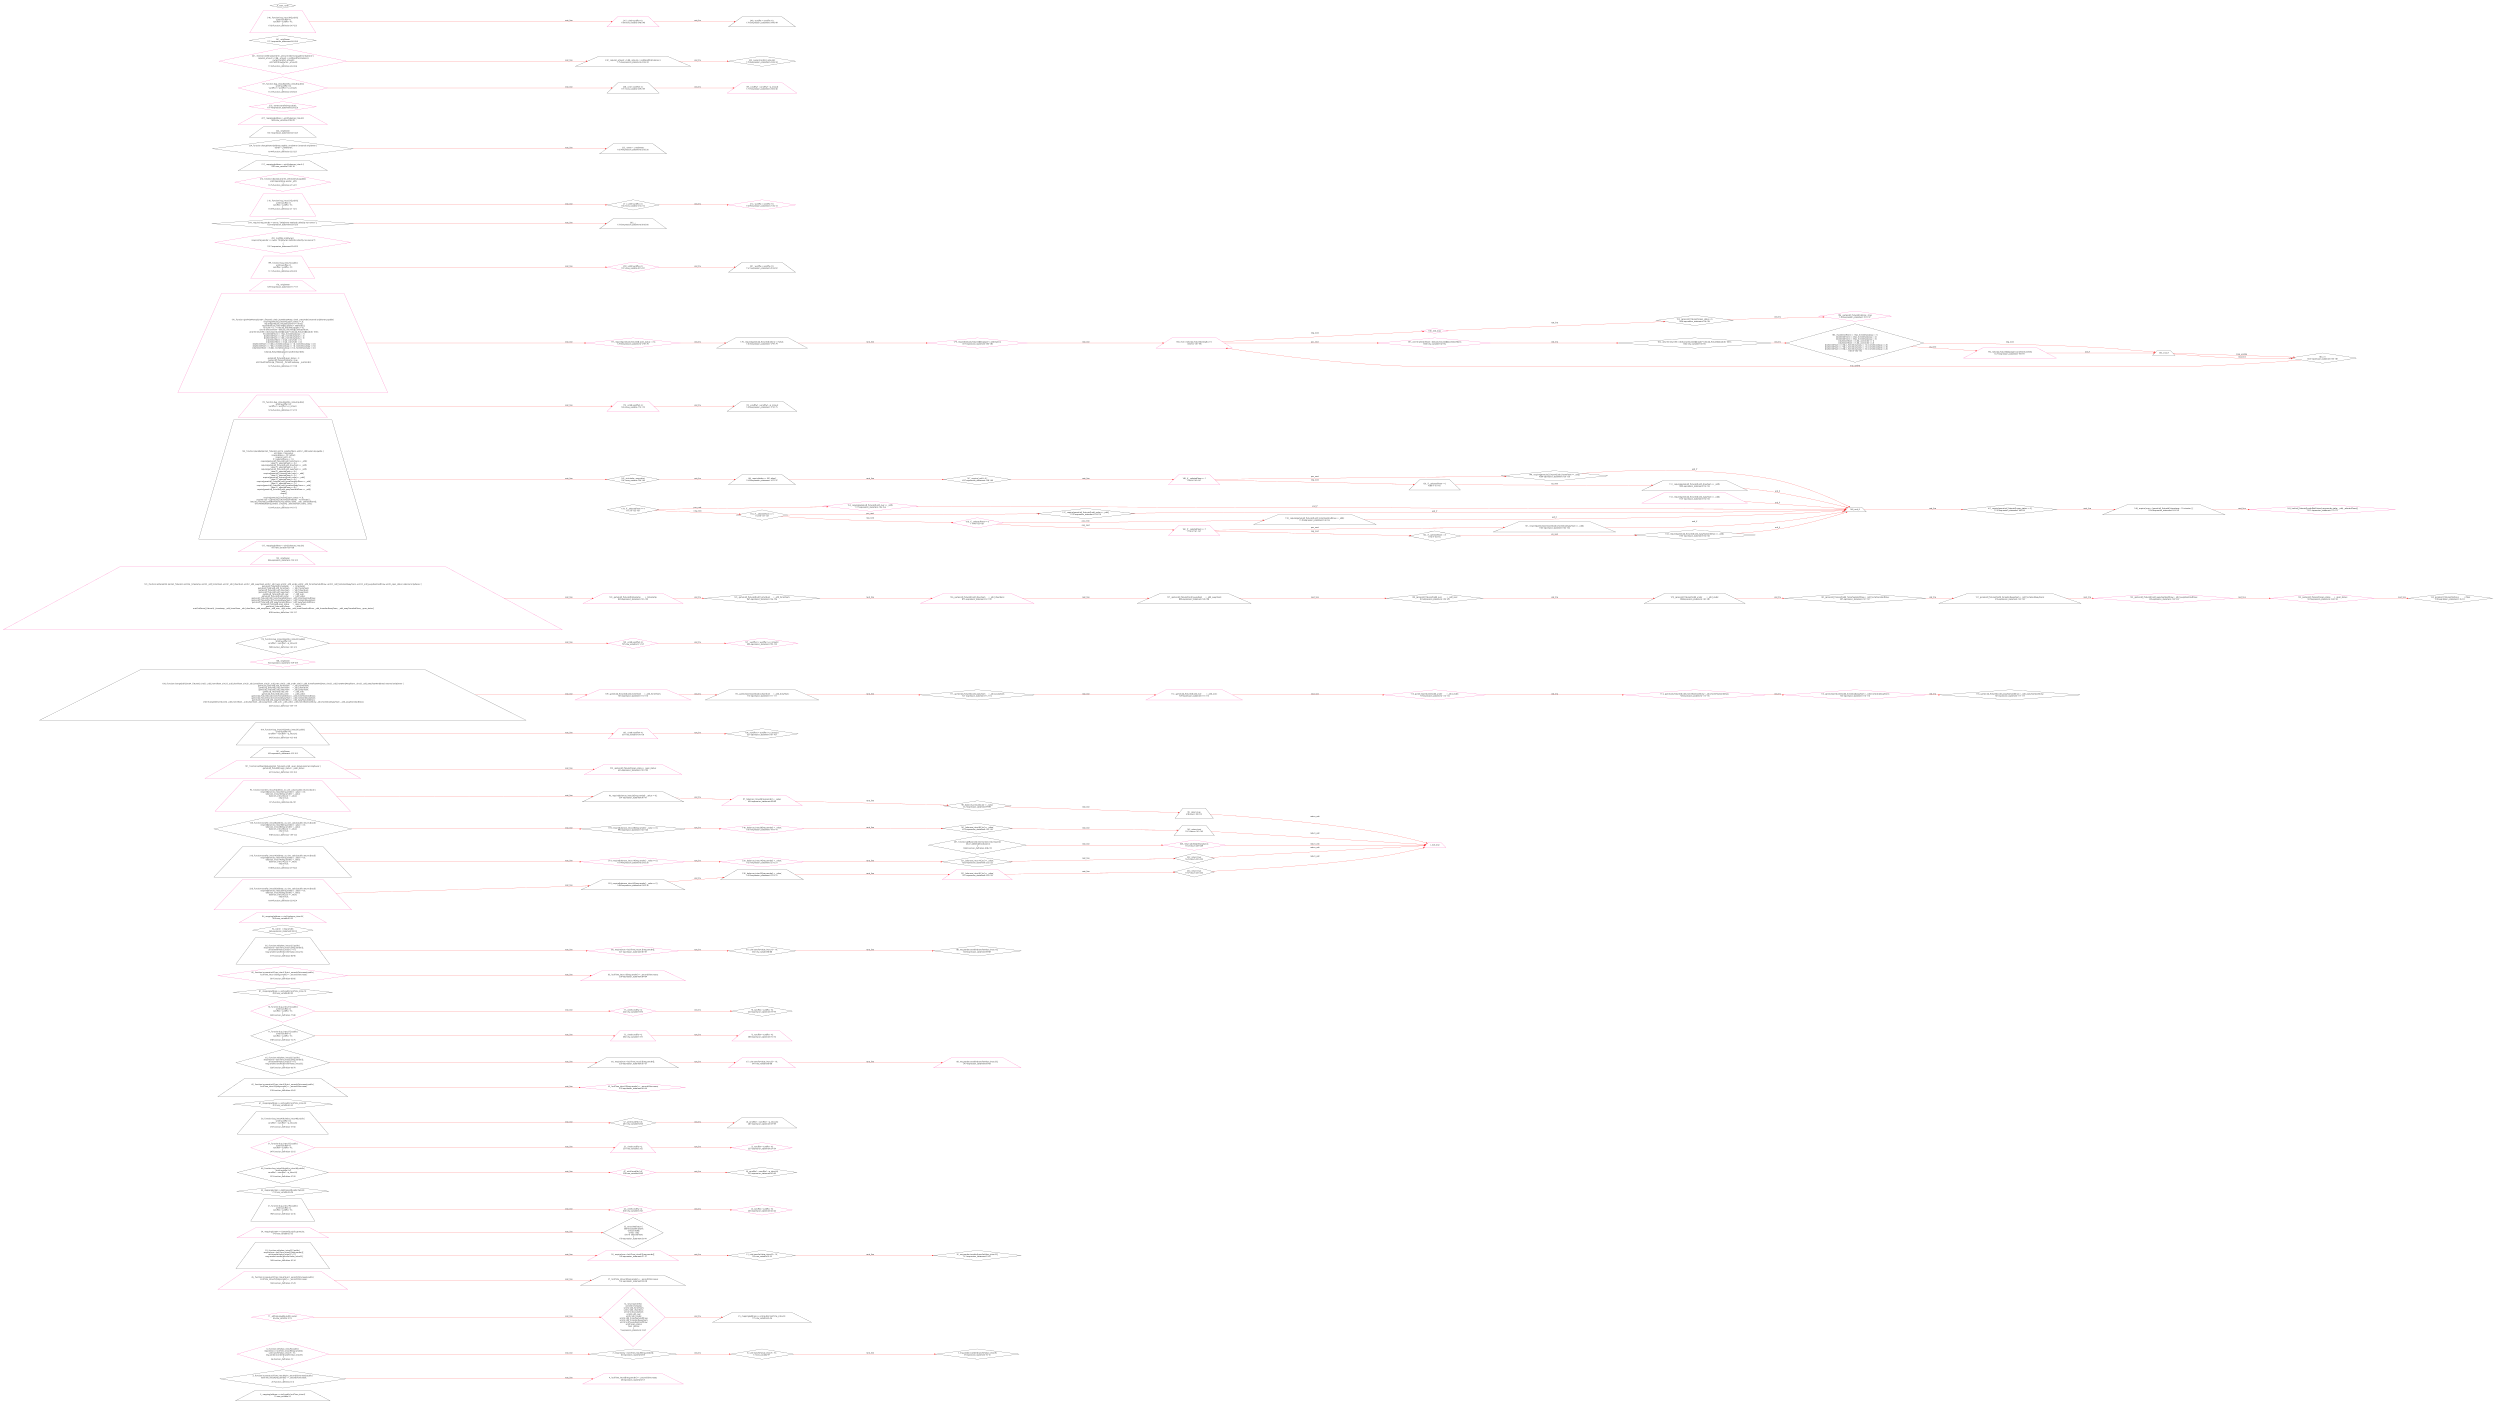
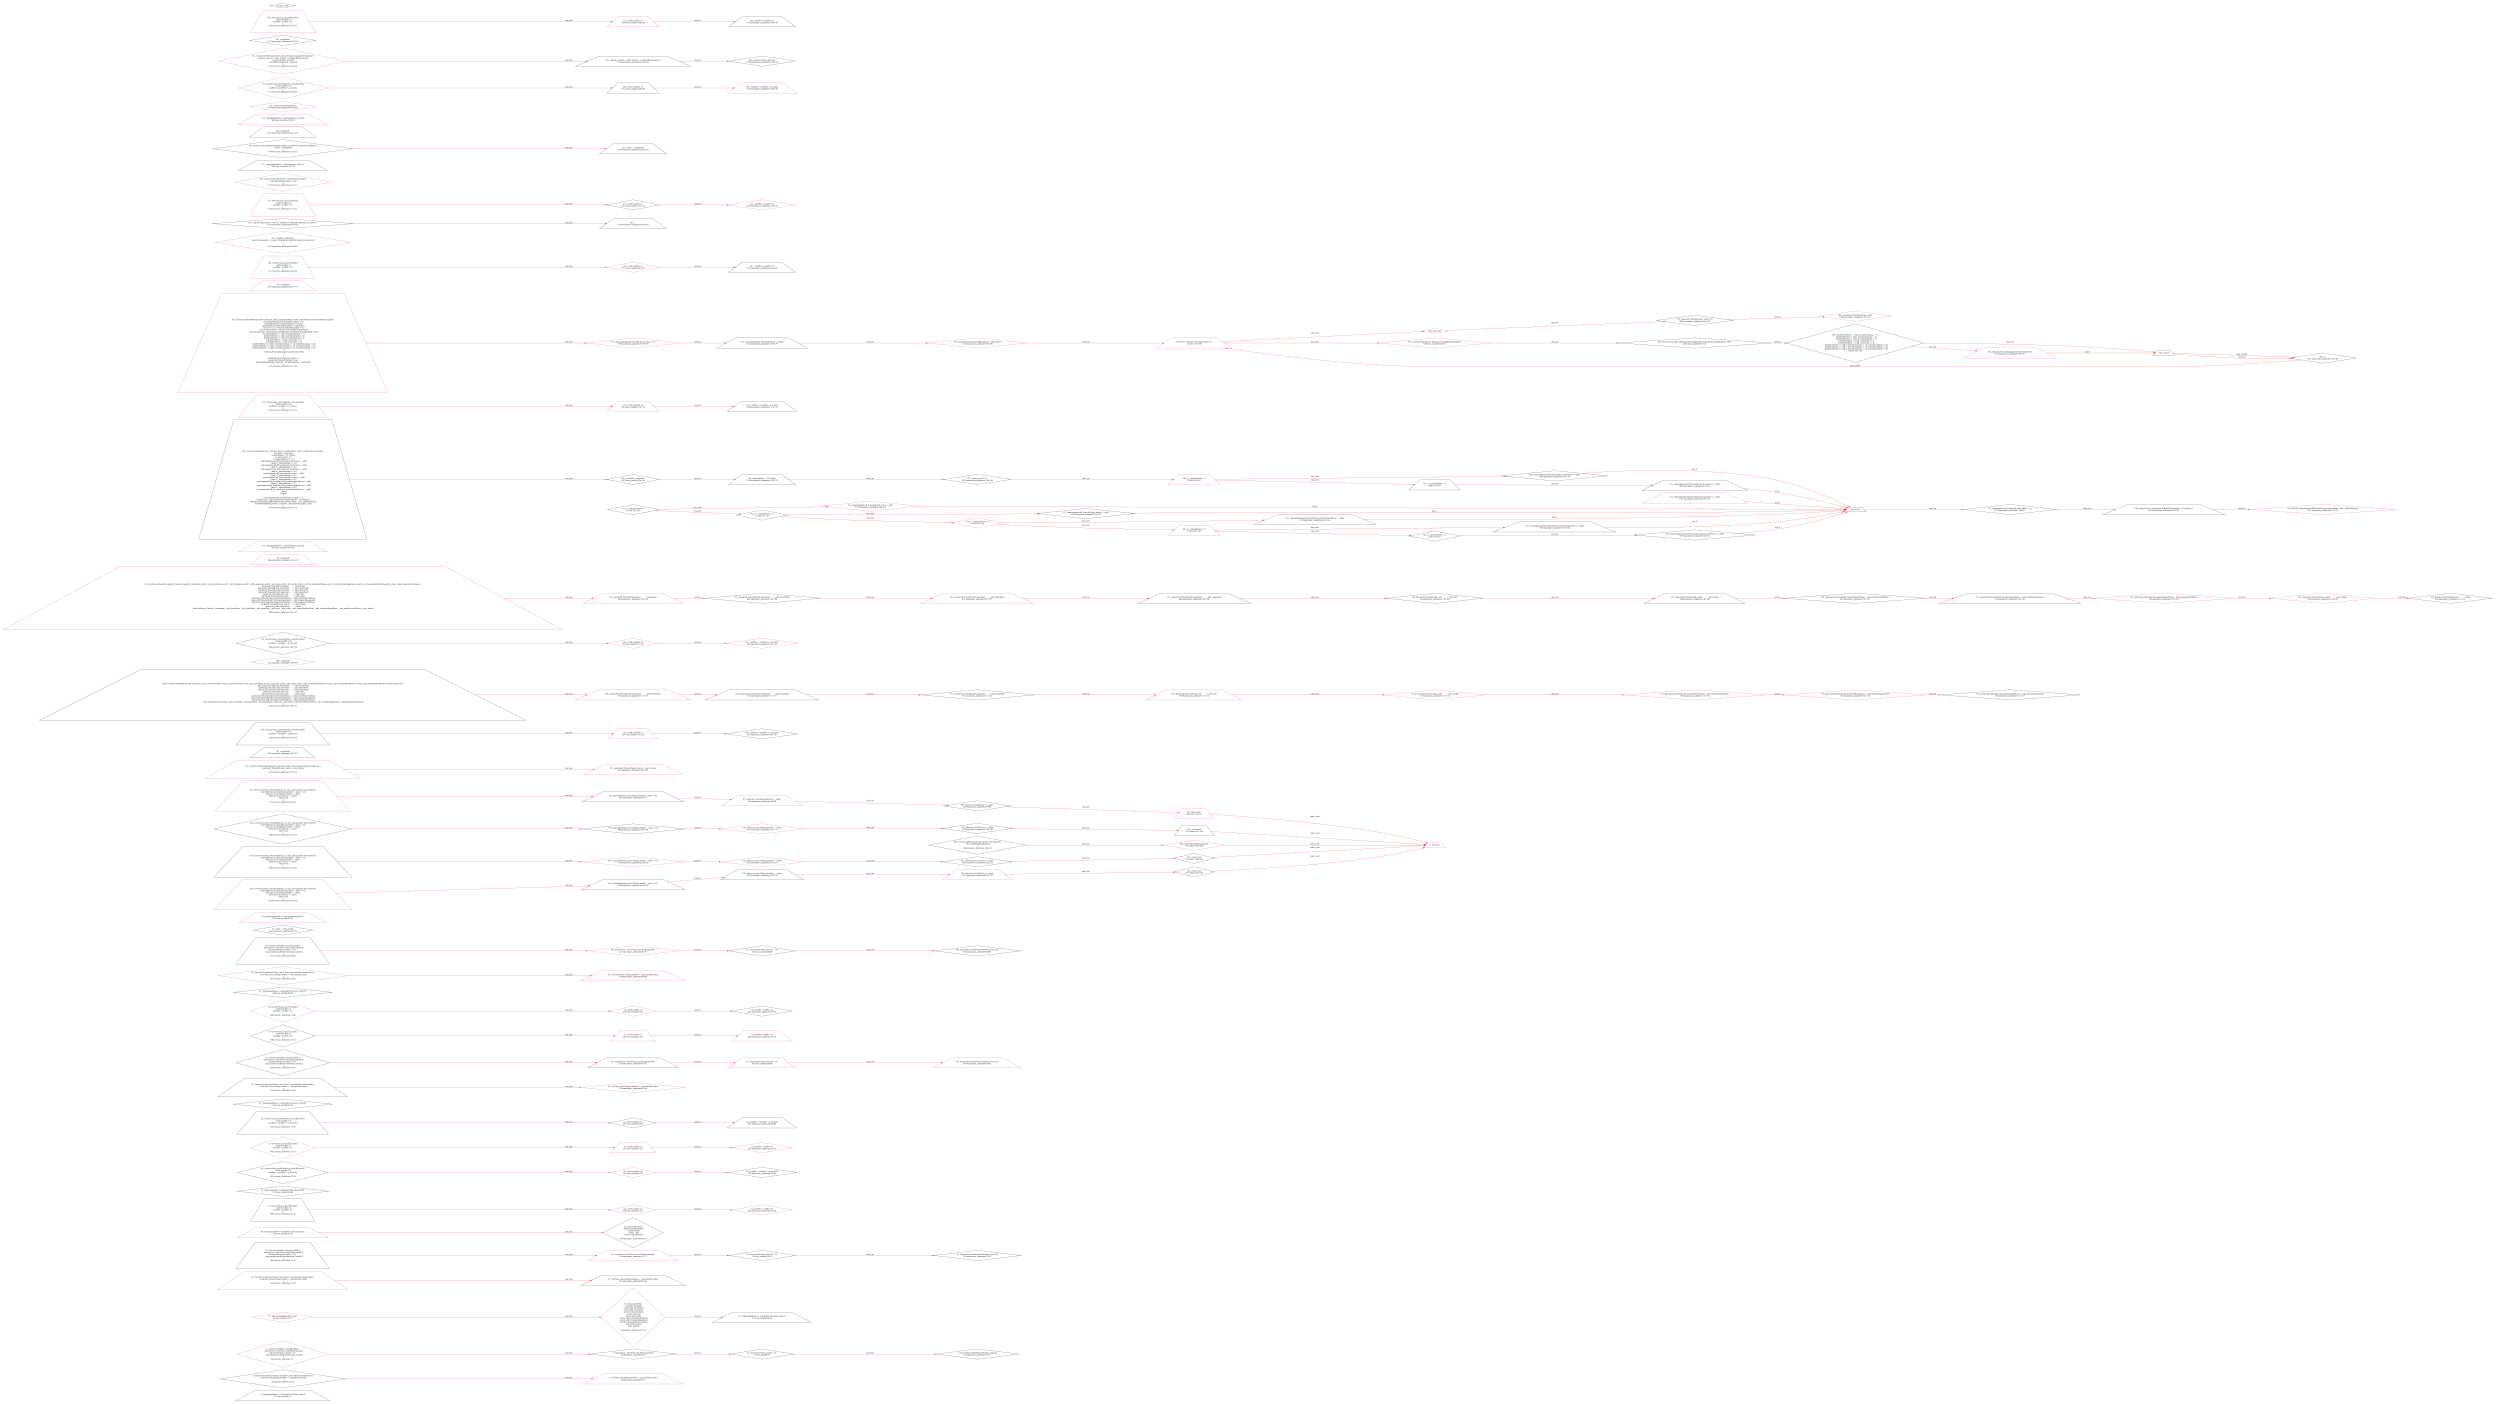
(1194, 813) -> (1194, 813)
